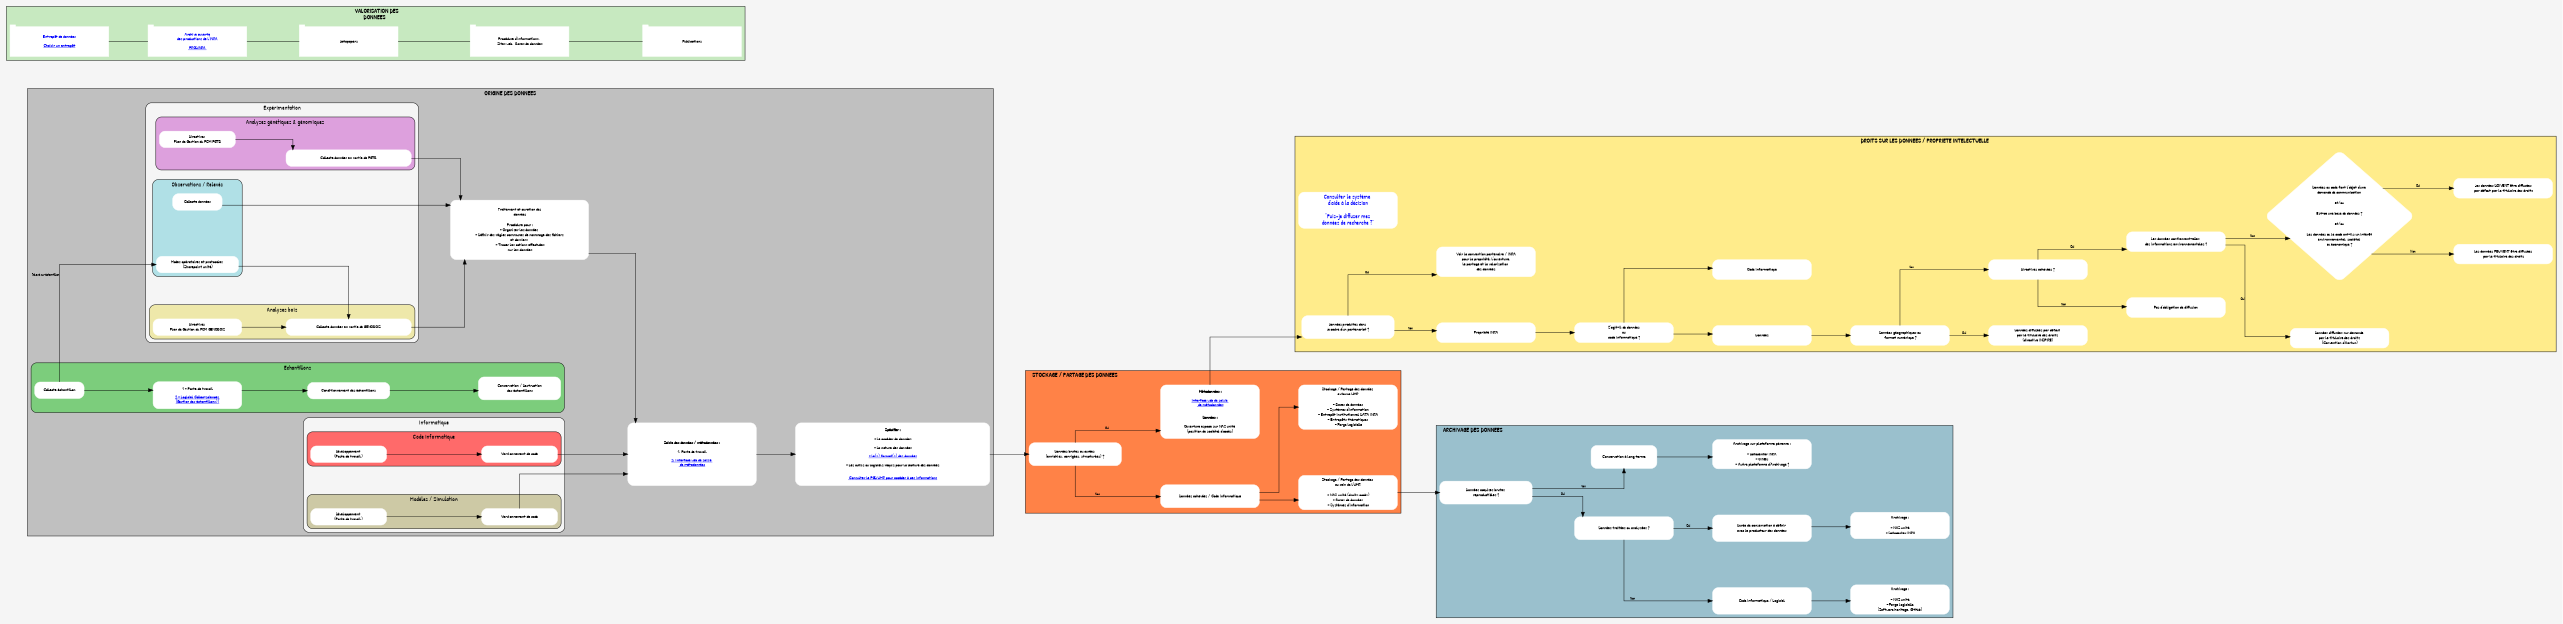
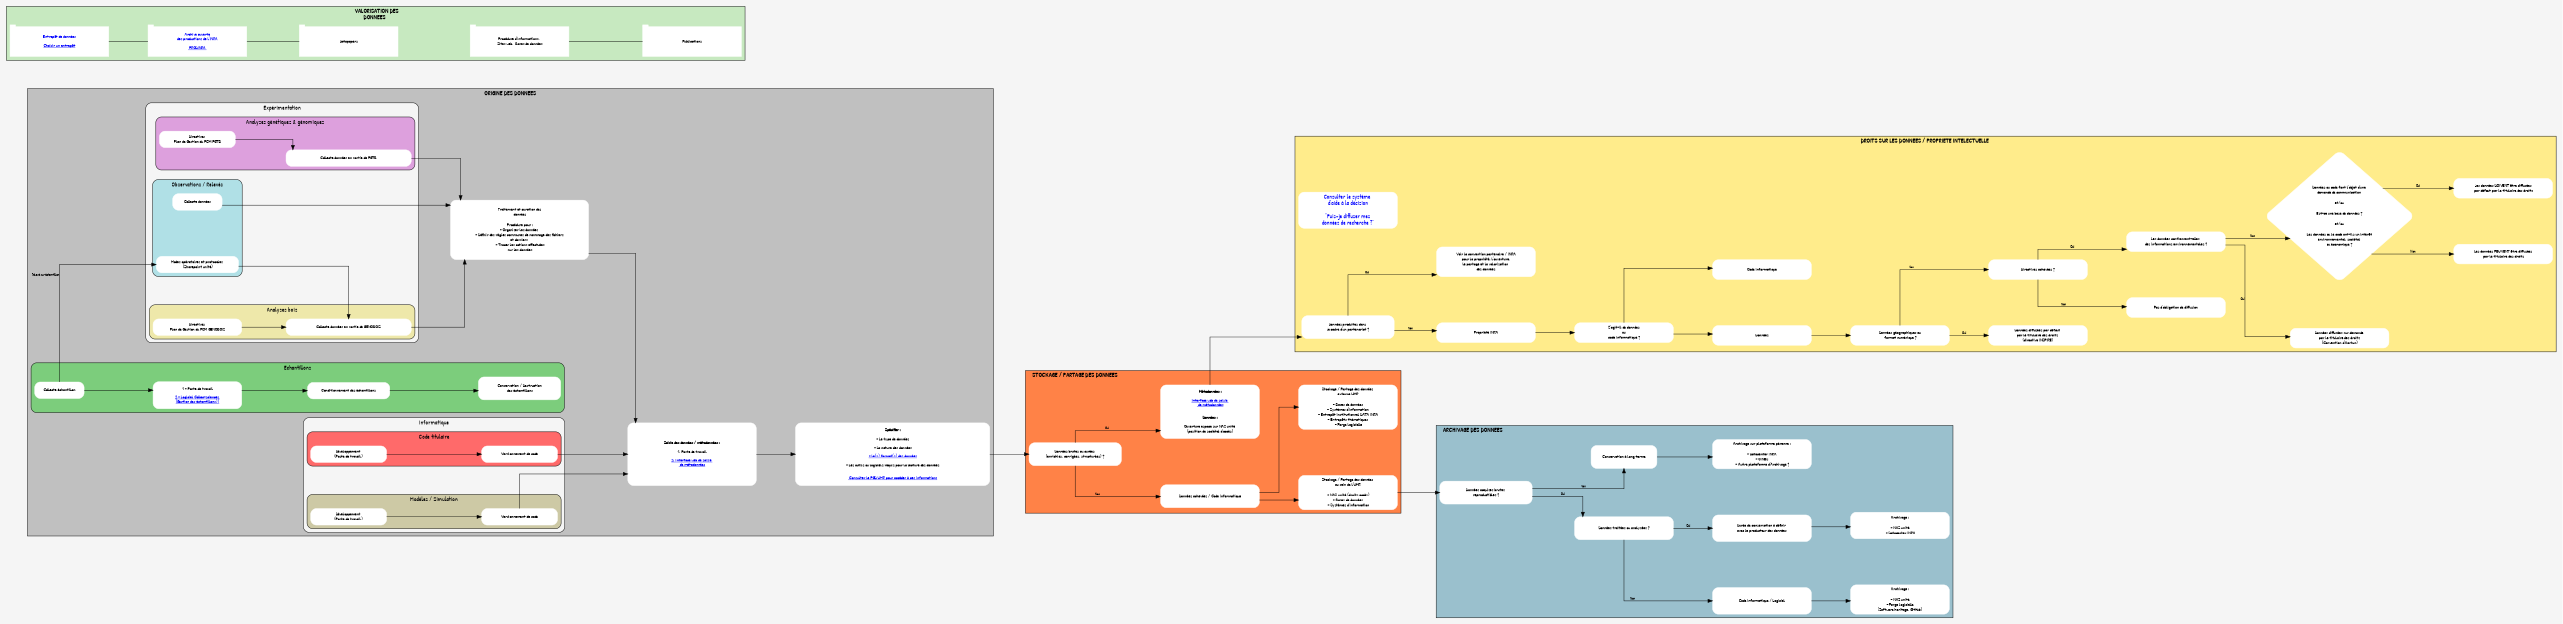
(434, 42) -> none
(434, 437) -> (434, 437)
(893, 439) -> (893, 439)
